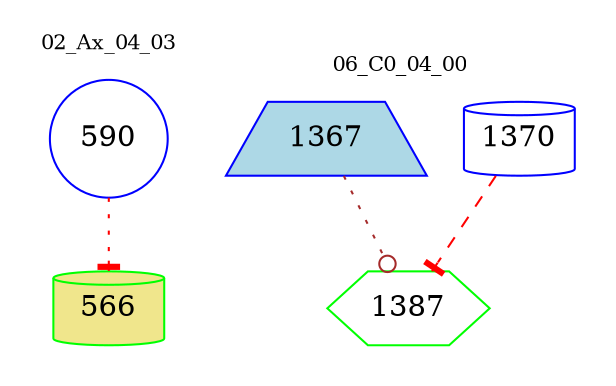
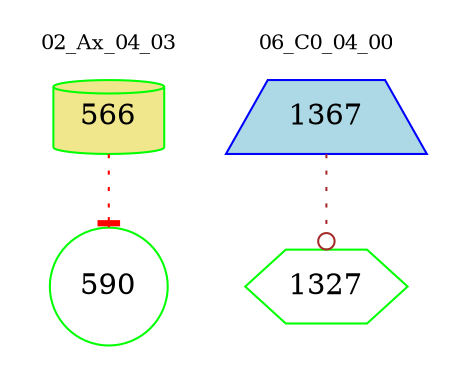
(109, 139) -> (109, 287)
(519, 139) -> none
(109, 229) -> (109, 186)
(409, 308) -> (326, 287)
